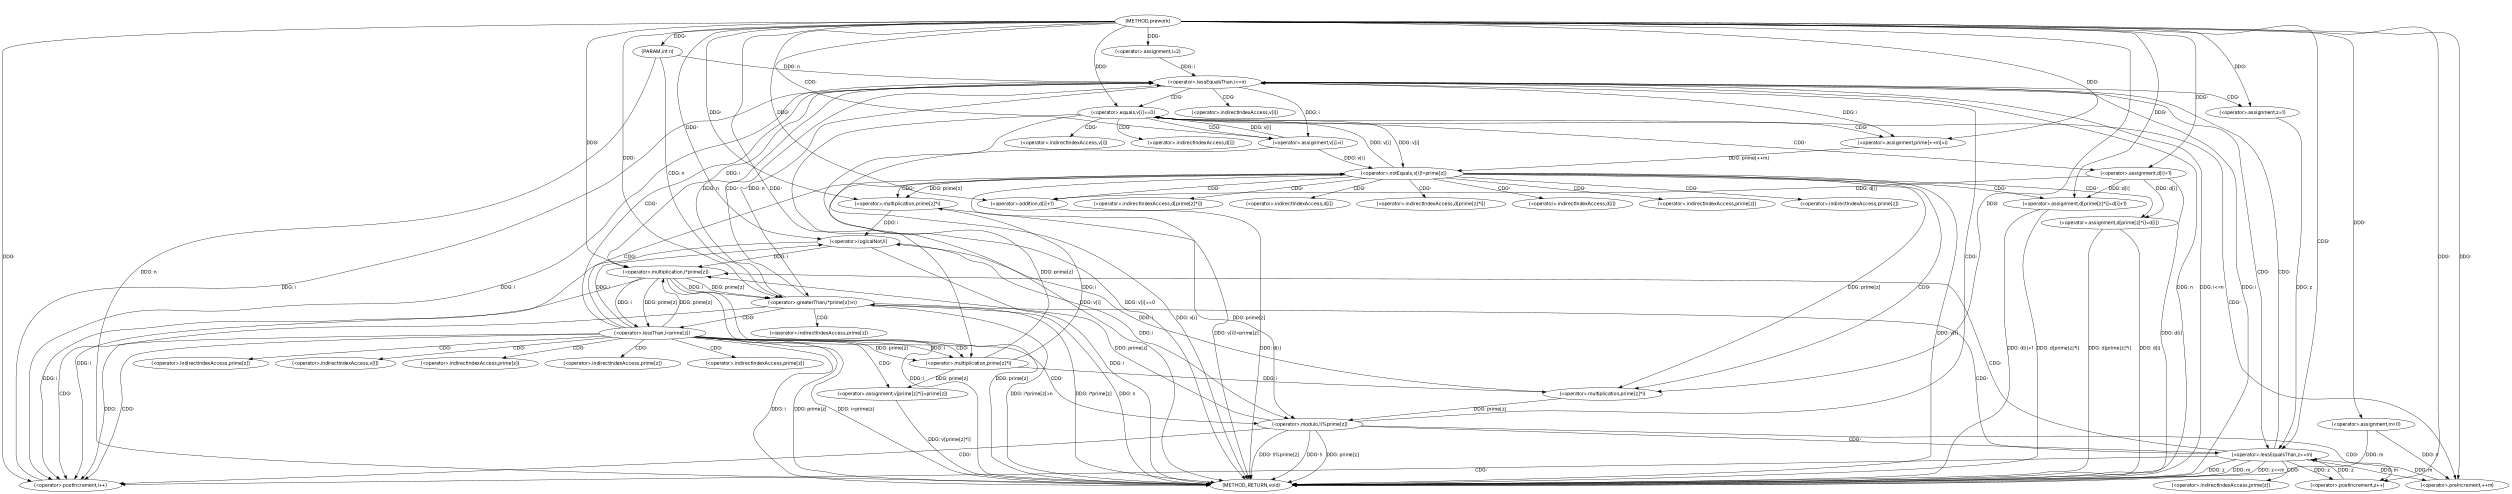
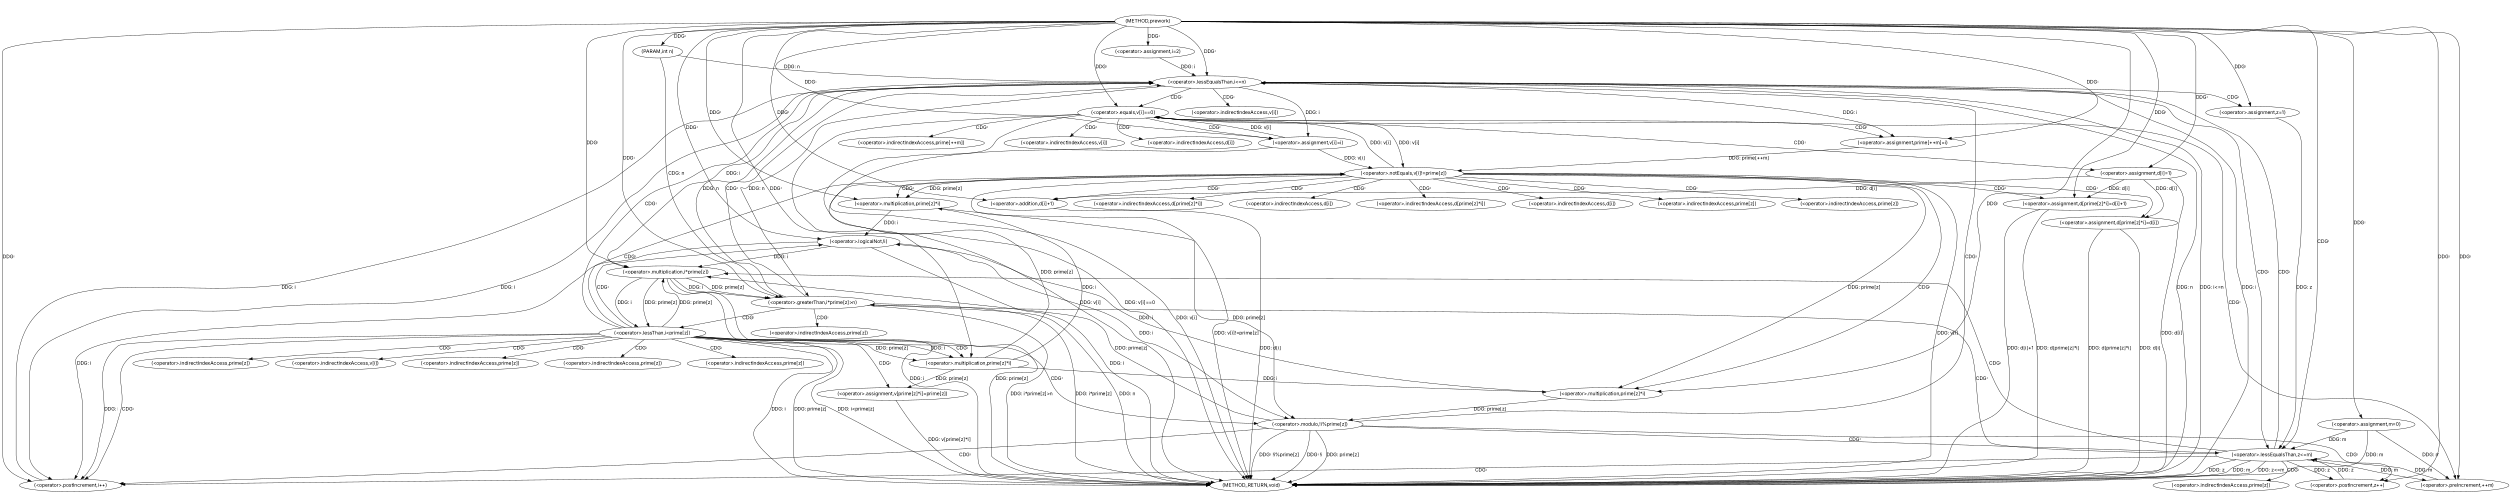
none -> (1195, 43)
(811, 82) -> (811, 82)
none -> (911, 143)
(604, 287) -> (604, 287)
(284, 322) -> none
(353, 327) -> none
none -> (2322, 439)
(263, 460) -> none
